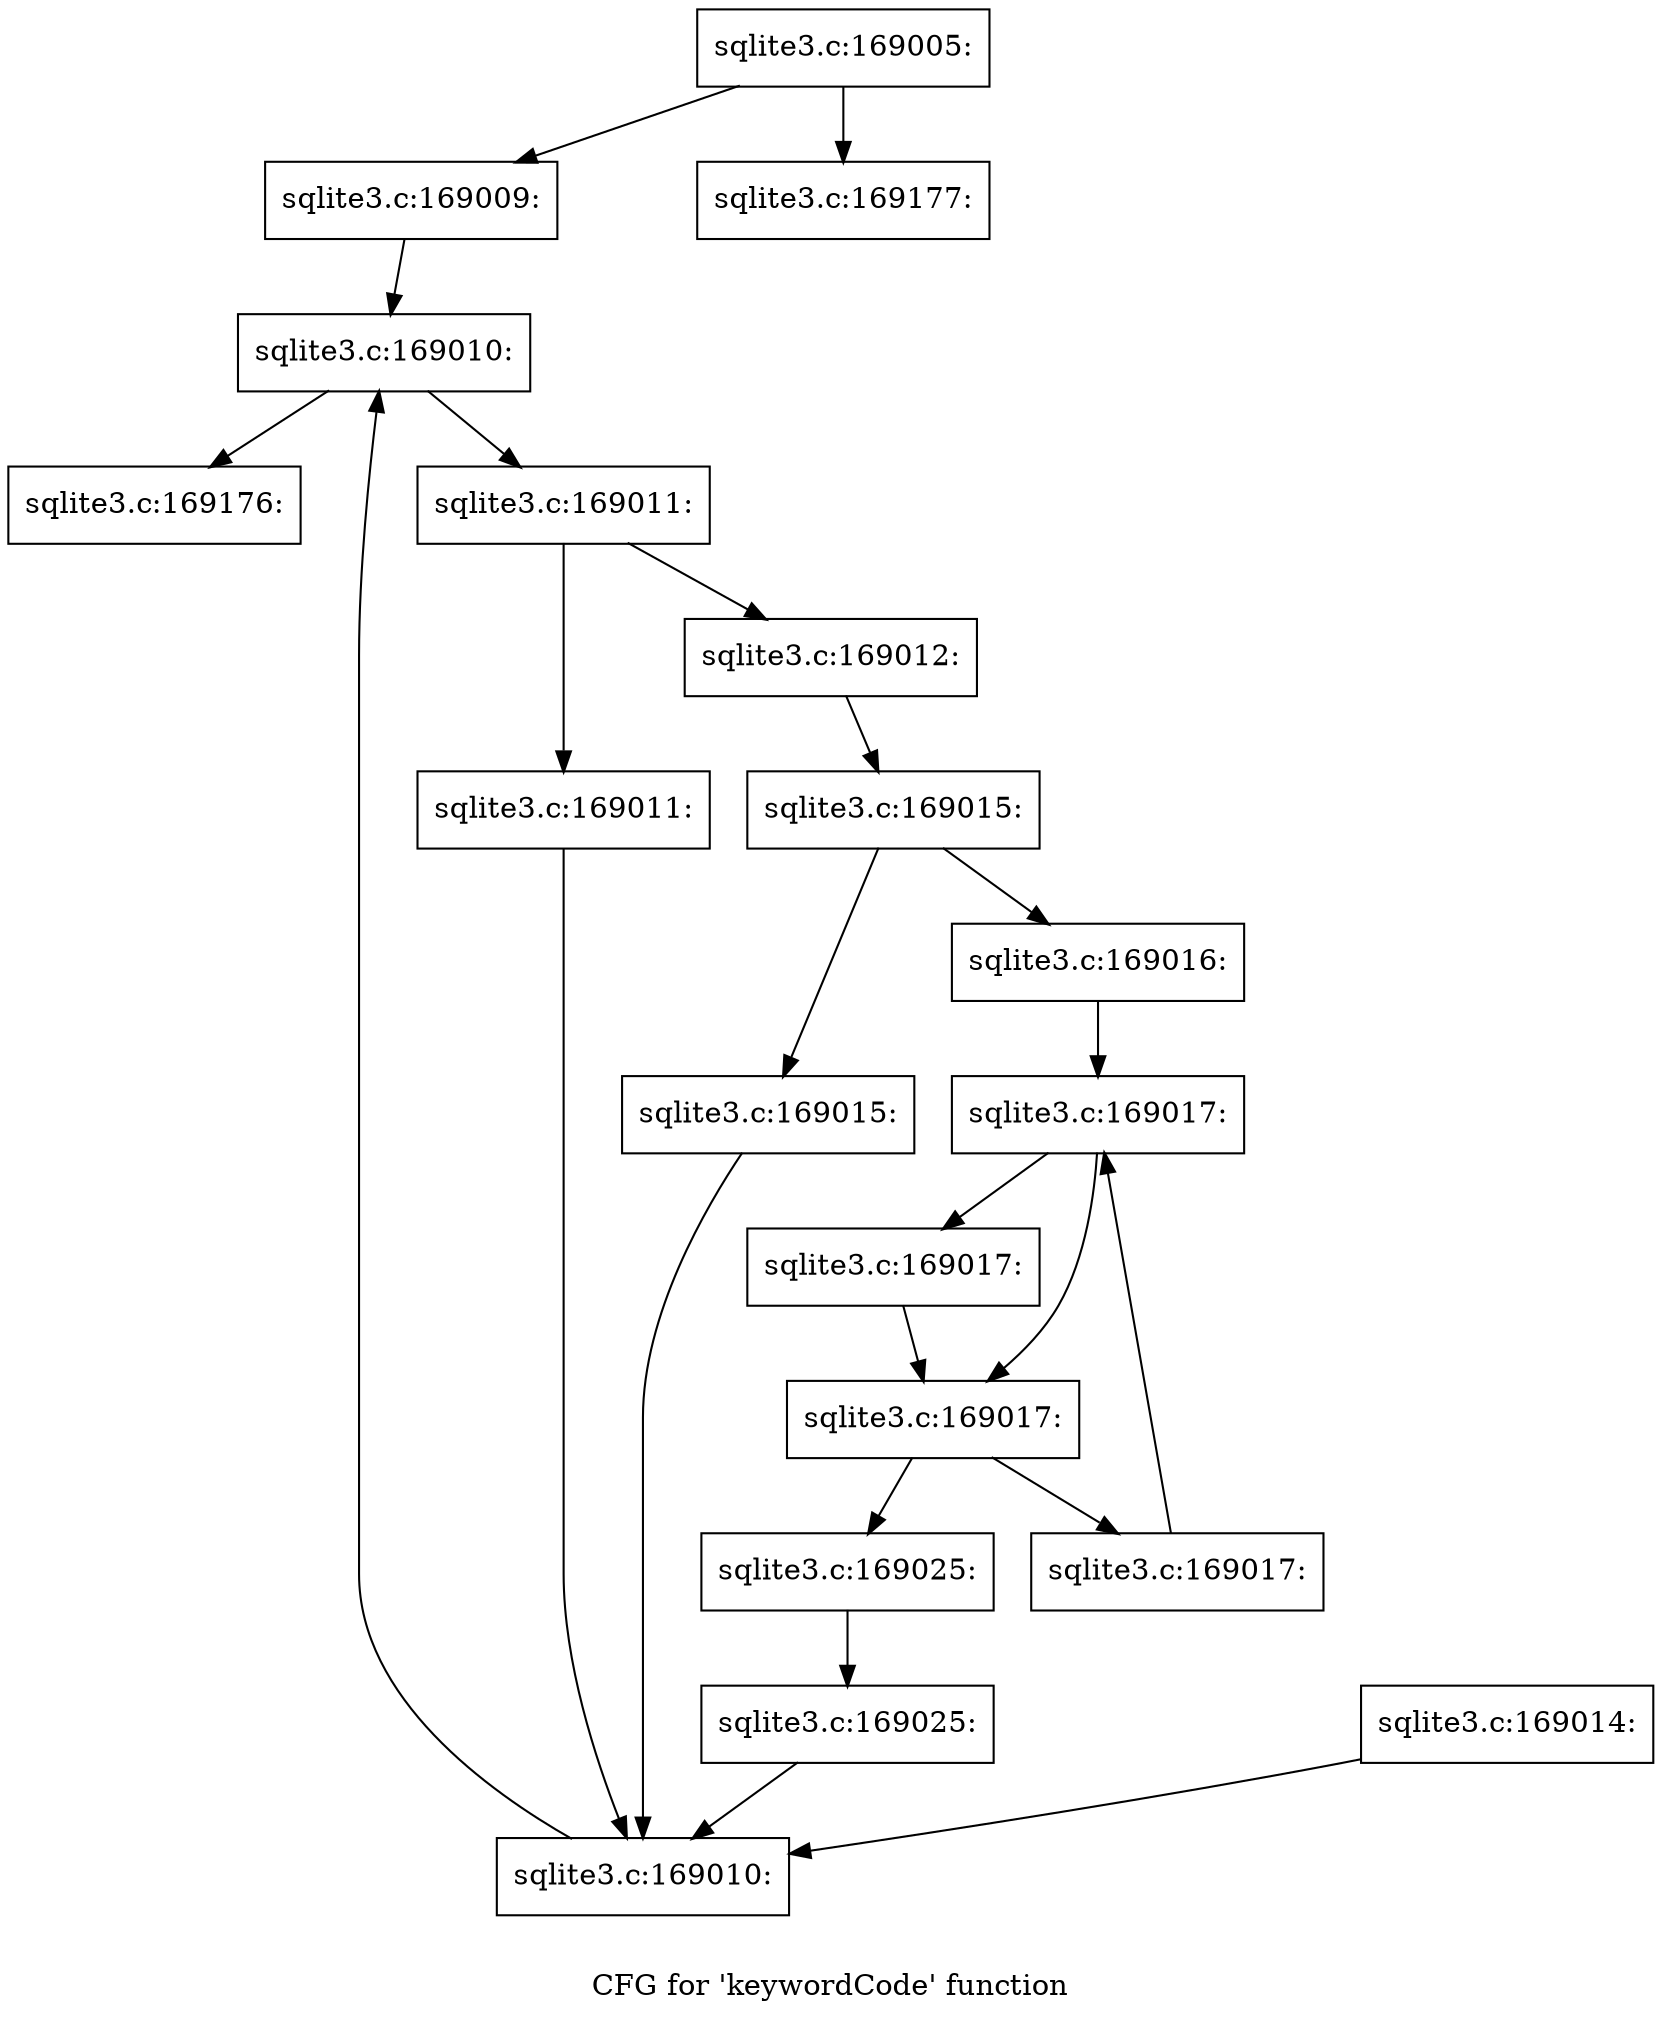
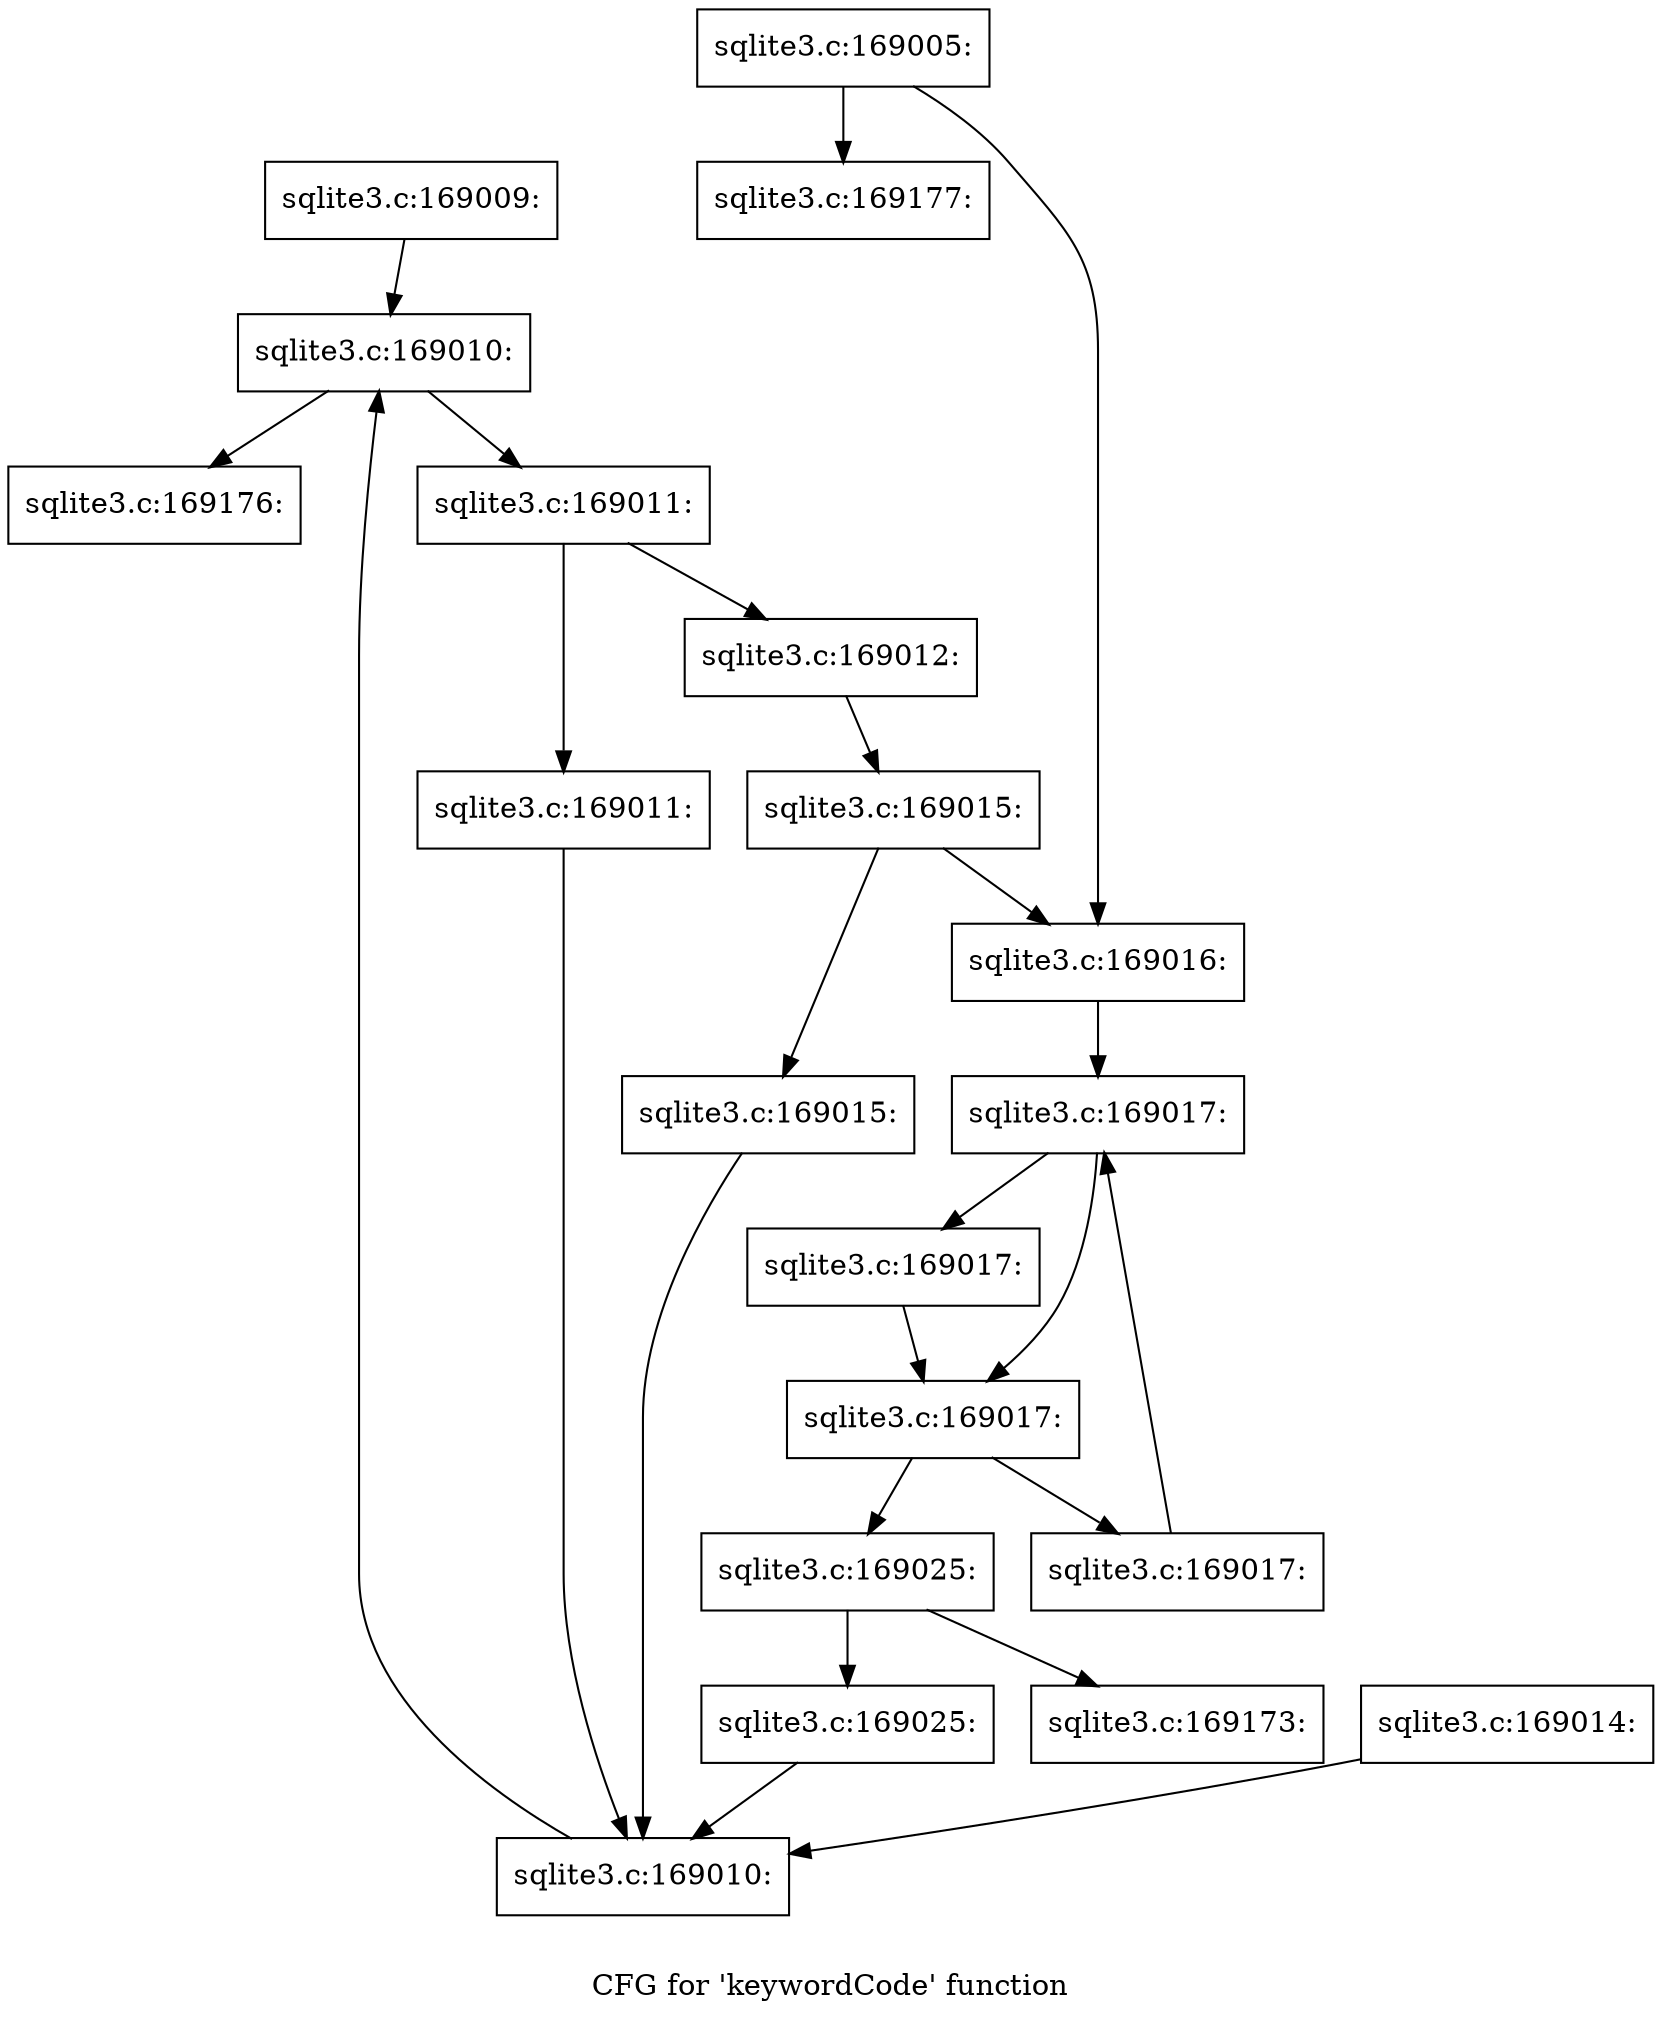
(638, 121) -> (1098, 458)
none -> (1177, 1724)
